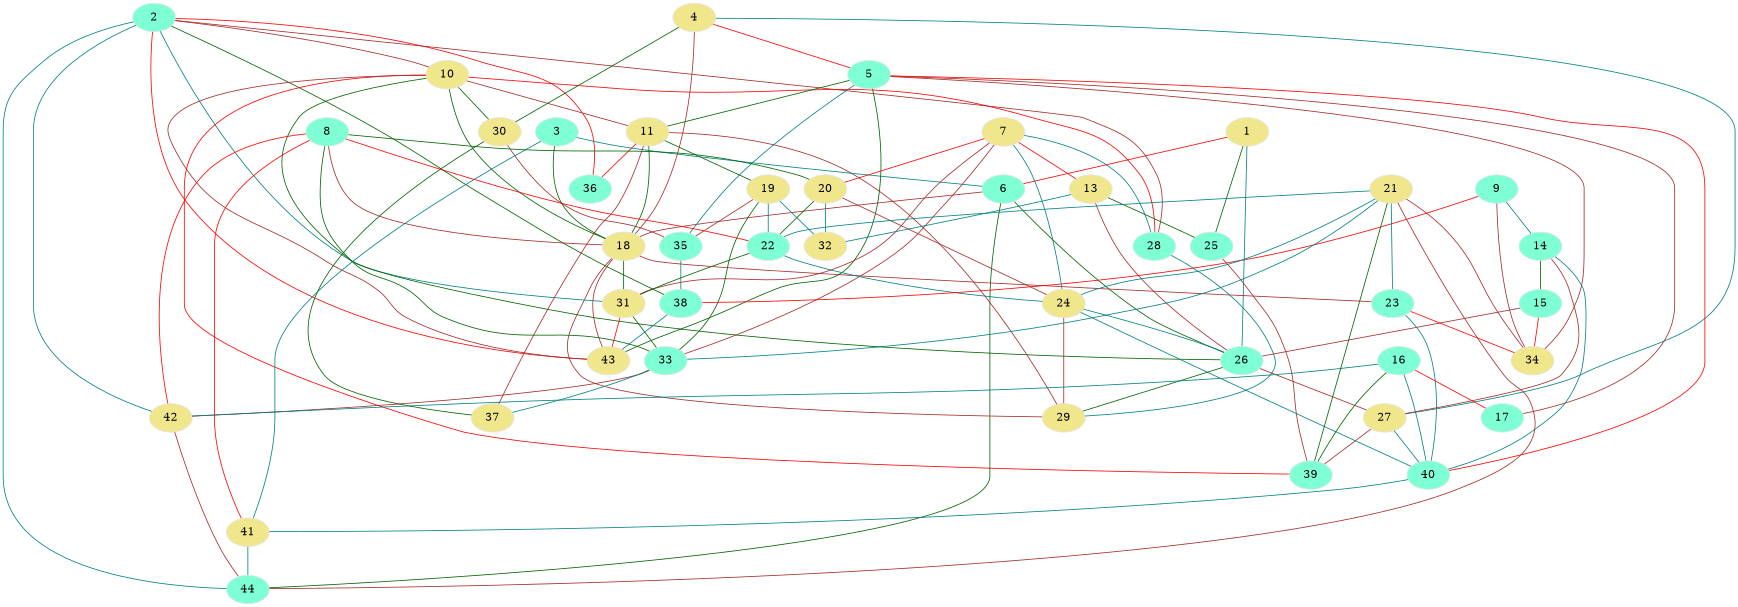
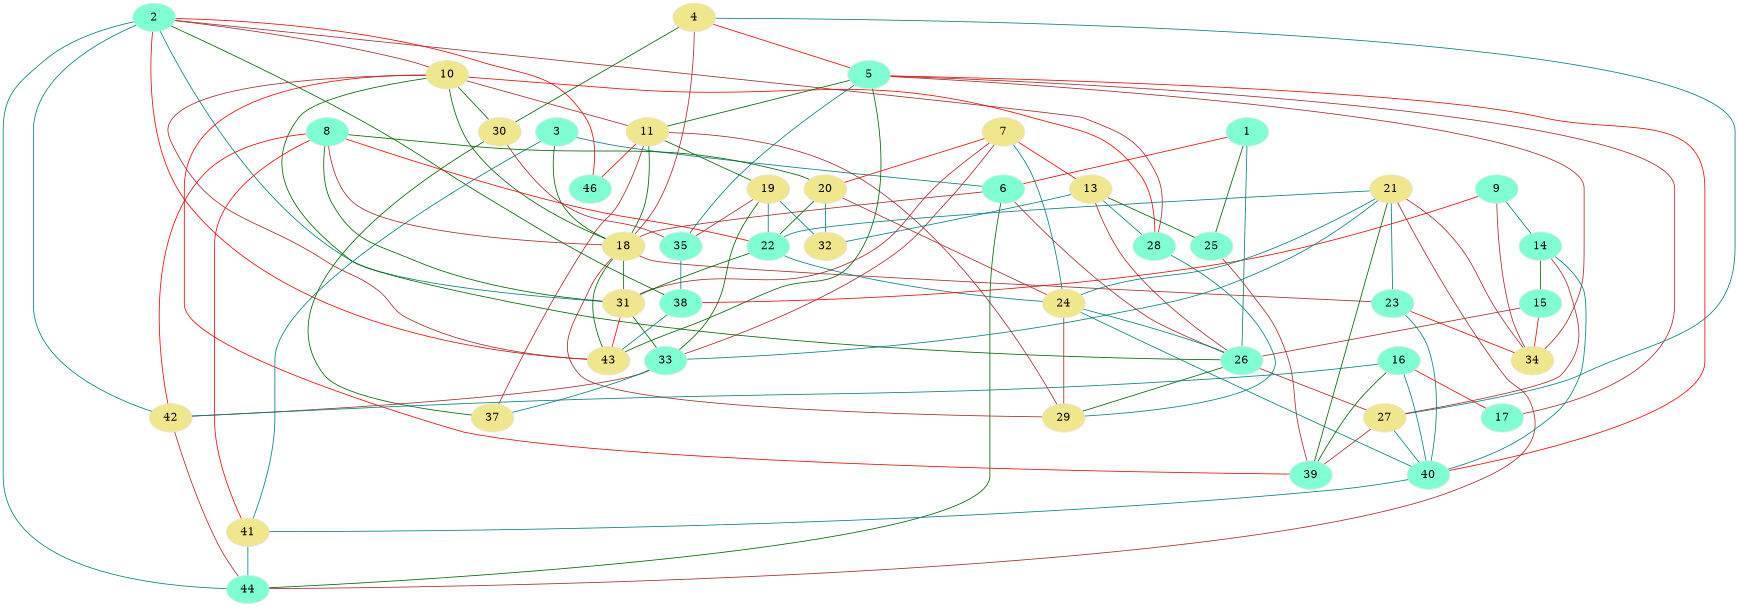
(1247, 132) -> (1247, 132)
(1097, 159) -> (1123, 218)
(590, 189) -> (590, 189)
(1121, 298) -> (1121, 298)
(593, 306) -> (593, 306)
(433, 312) -> (429, 266)
